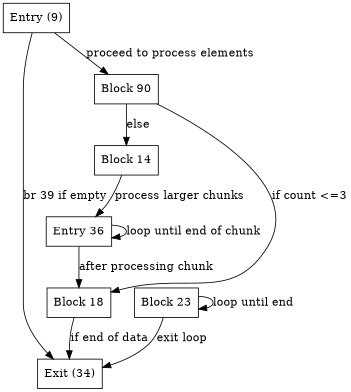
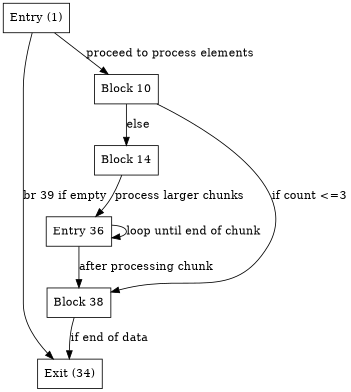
(36, 18) -> (36, 18)
(126, 89) -> (126, 89)
(79, 303) -> (79, 303)
(166, 303) -> none
